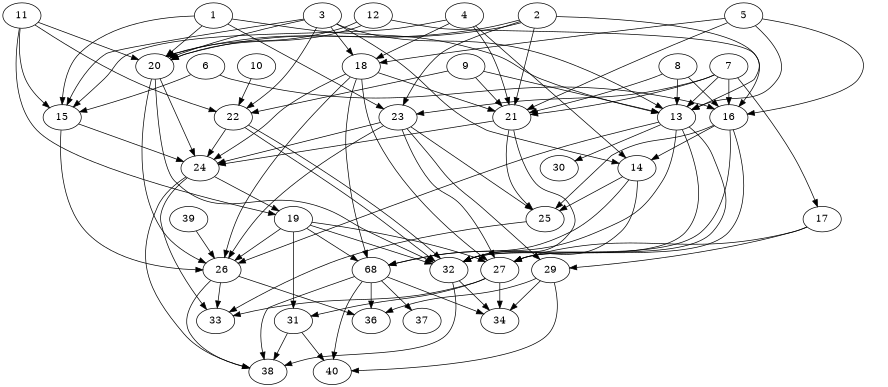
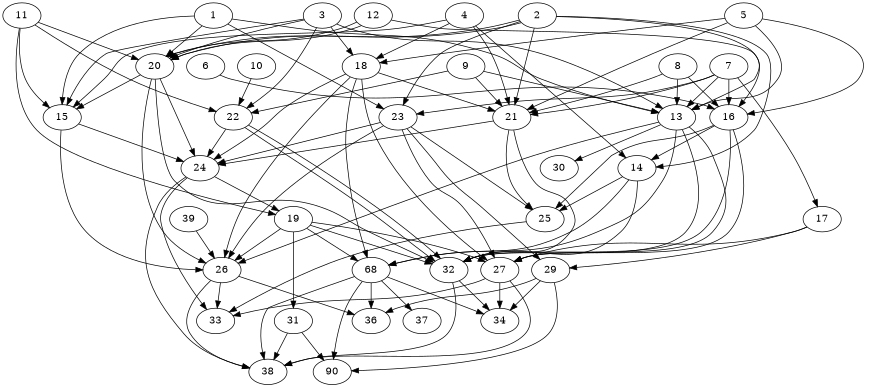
(139, 94) -> (112, 90)
(463, 117) -> (752, 43)
(364, 305) -> (440, 356)
(332, 372) -> (332, 372)
